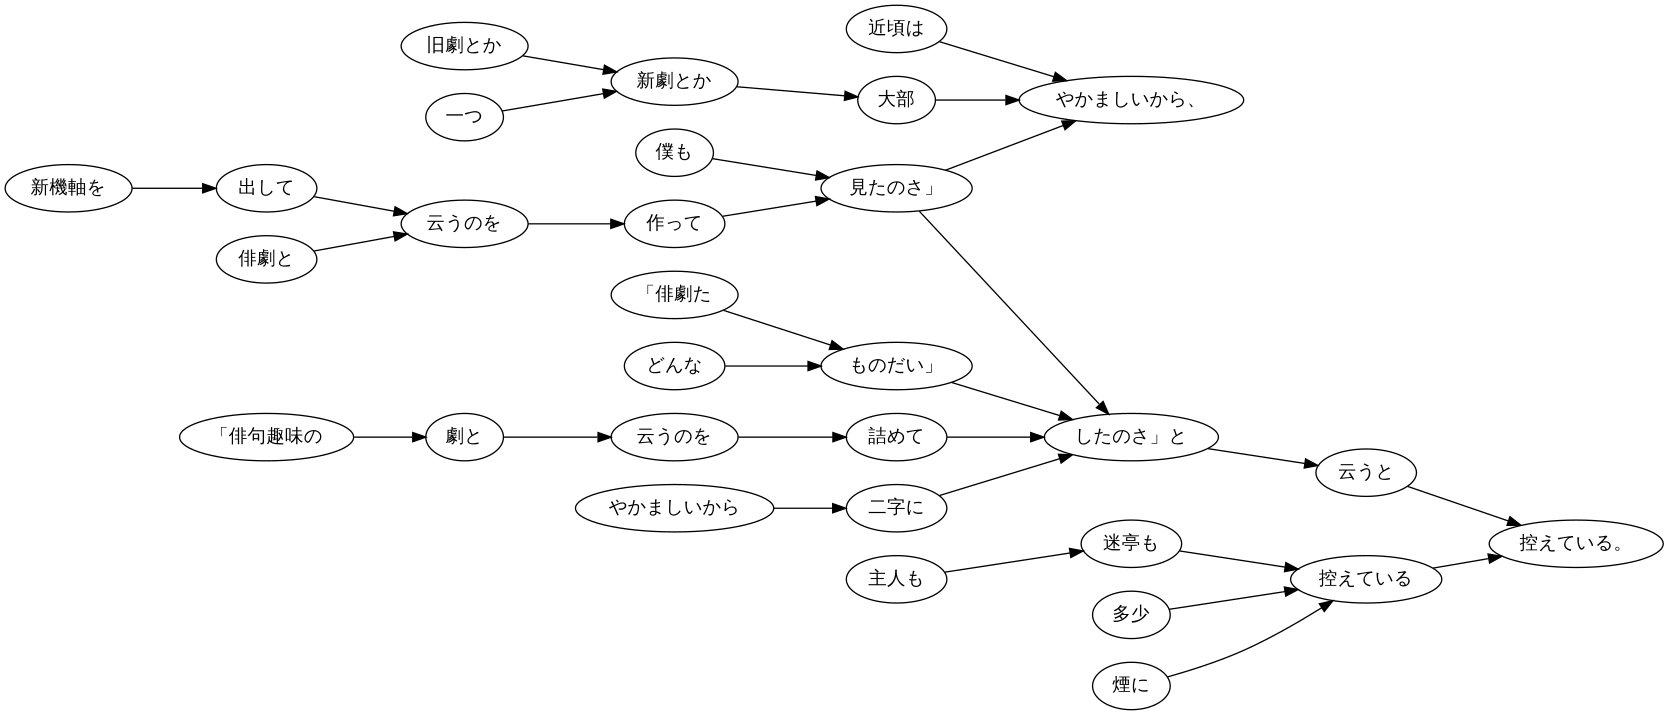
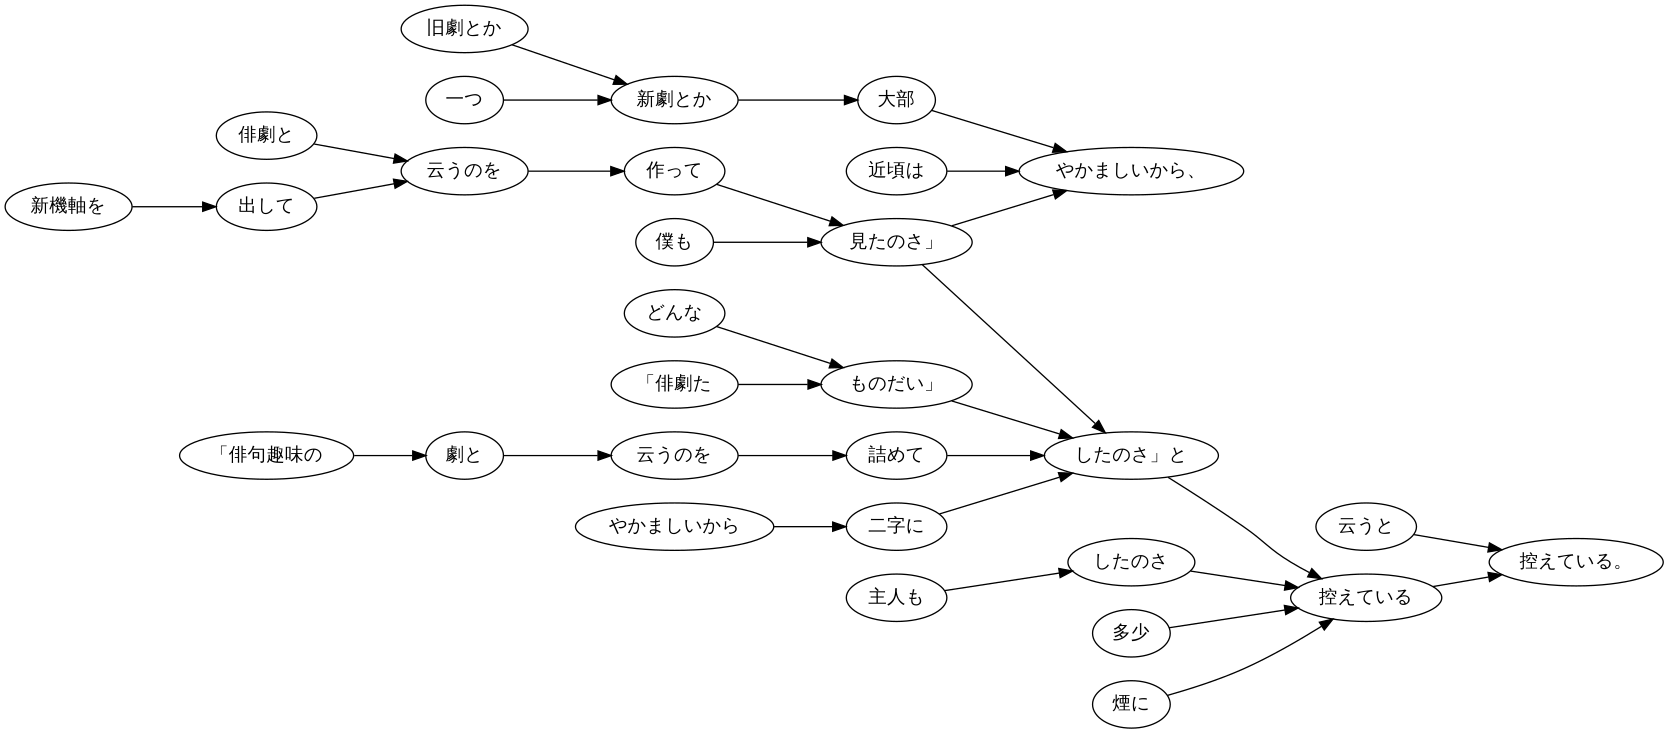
(1256, 456) -> (1240, 524)
(1131, 544) -> (1131, 562)
